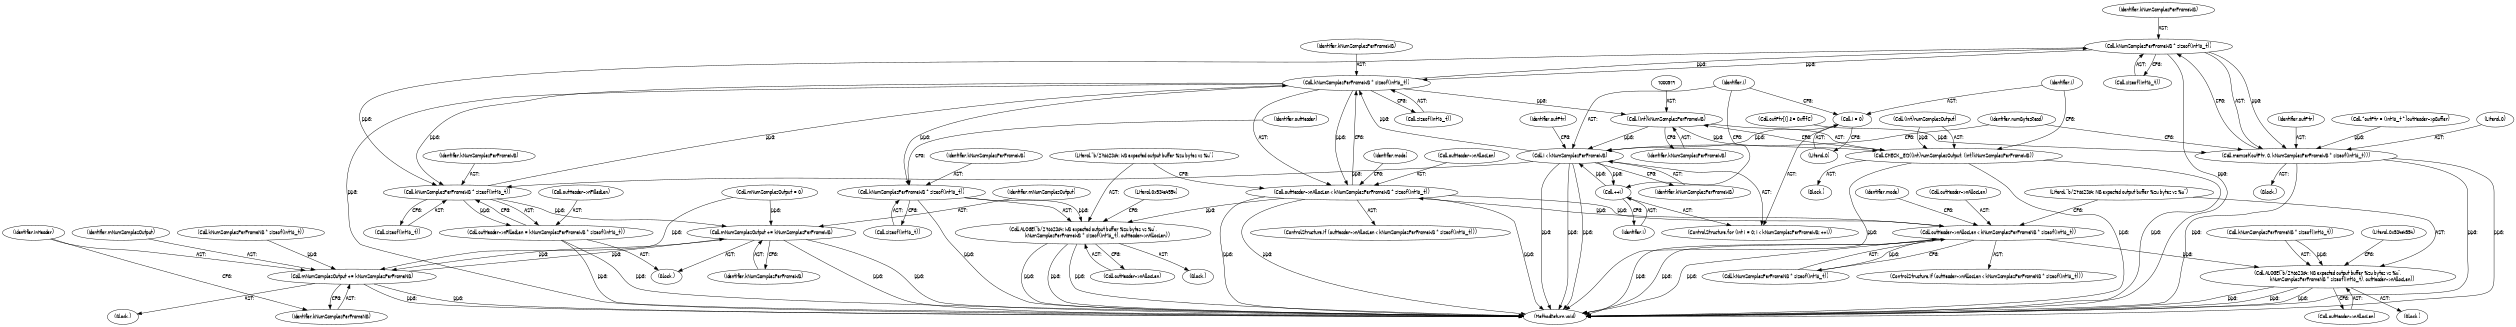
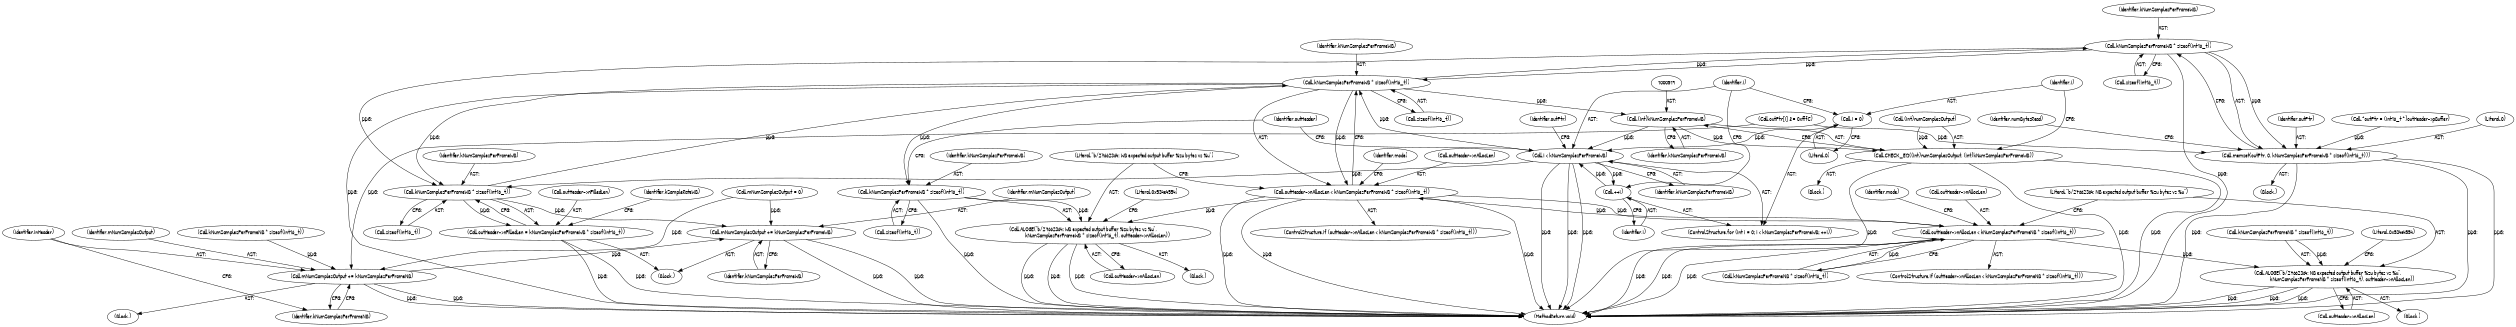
(1857, 141) -> (1412, 147)
none -> (672, 193)
(520, 253) -> (1013, 134)
(351, 299) -> (351, 299)
